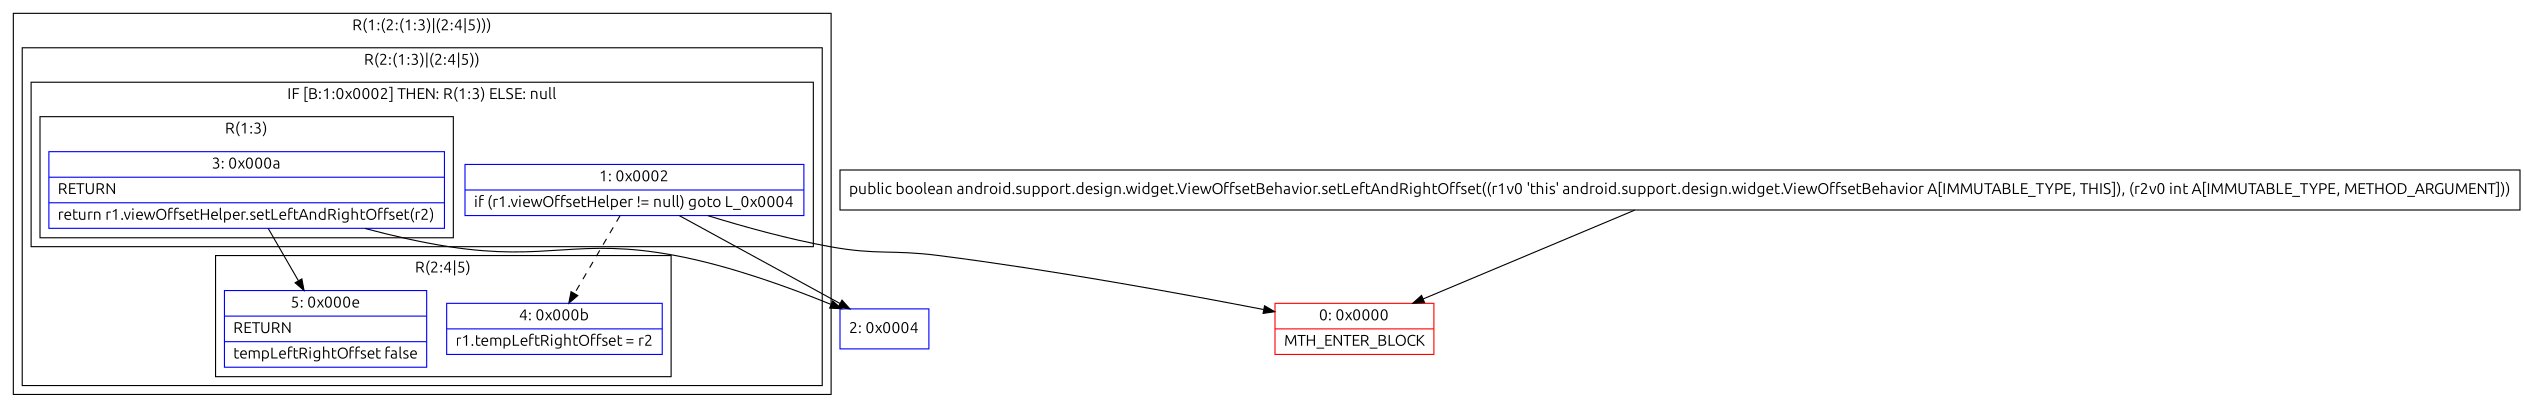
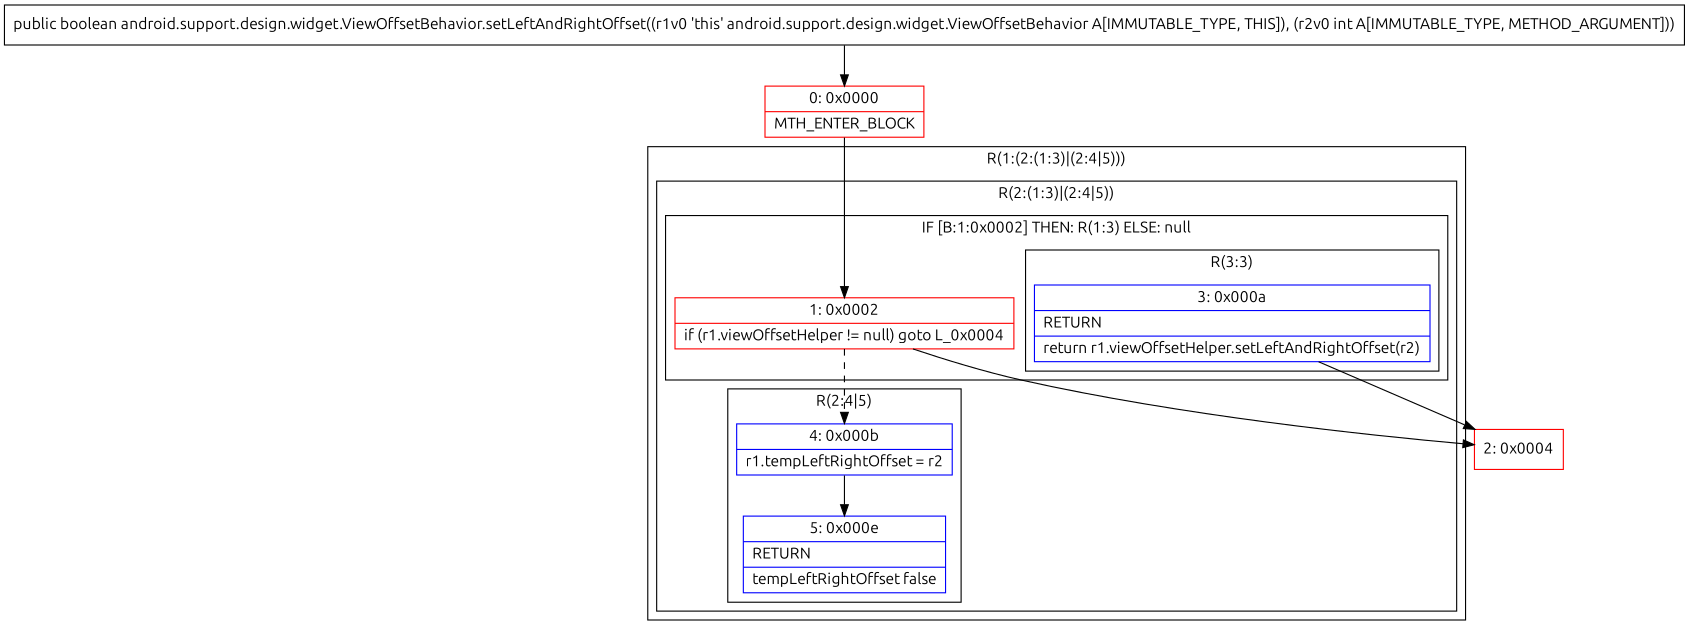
(247, 129) -> (1232, 263)
(634, 190) -> (844, 323)
(288, 262) -> (844, 490)
(985, 262) -> (844, 208)
(884, 329) -> (1519, 449)
